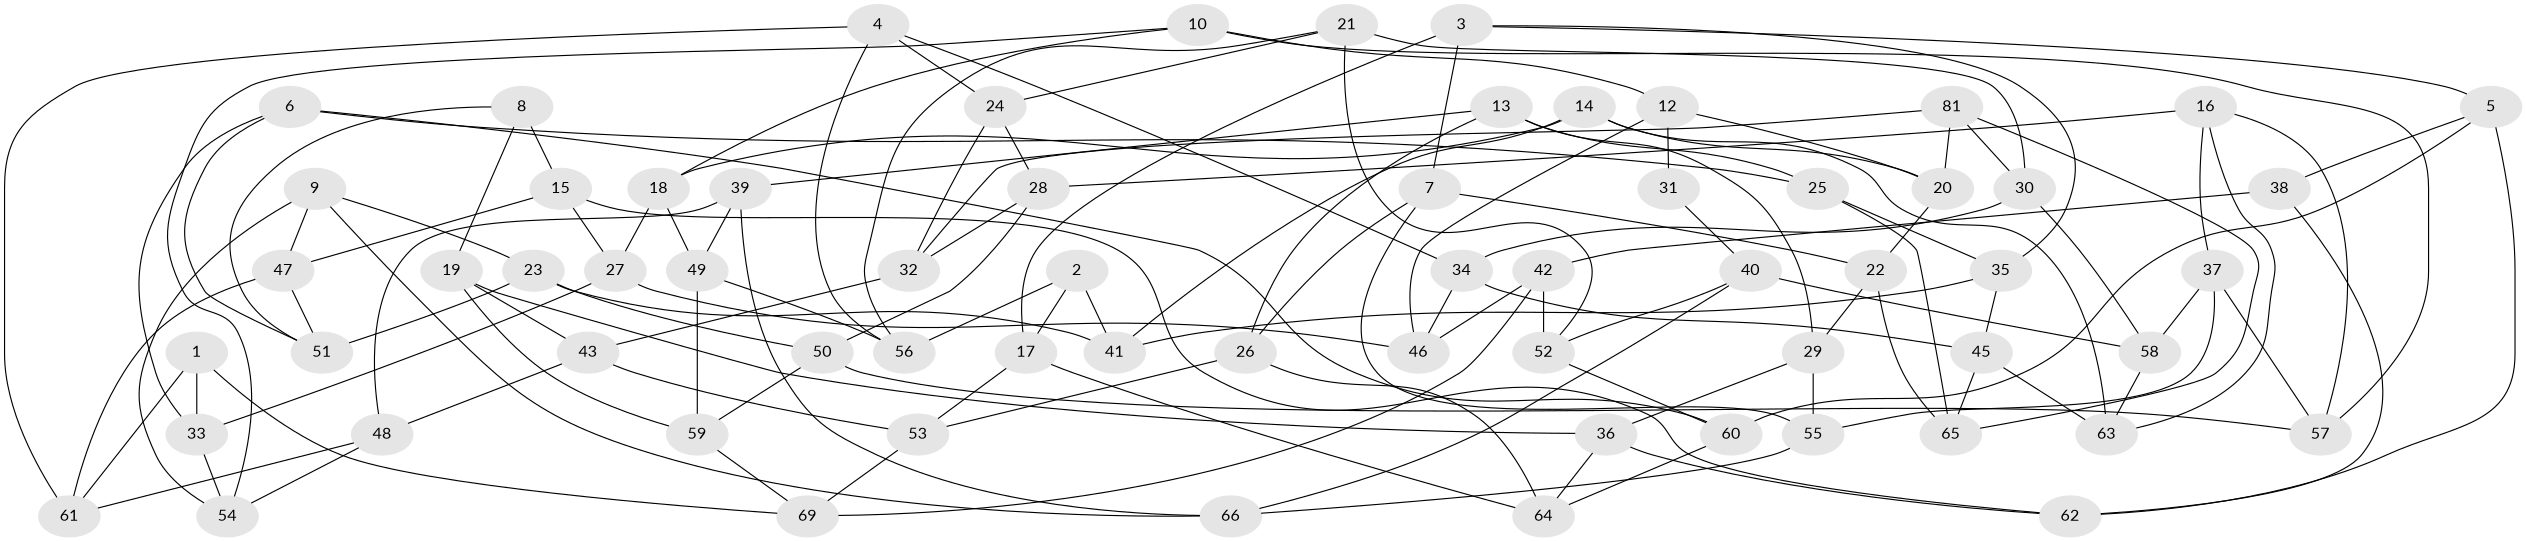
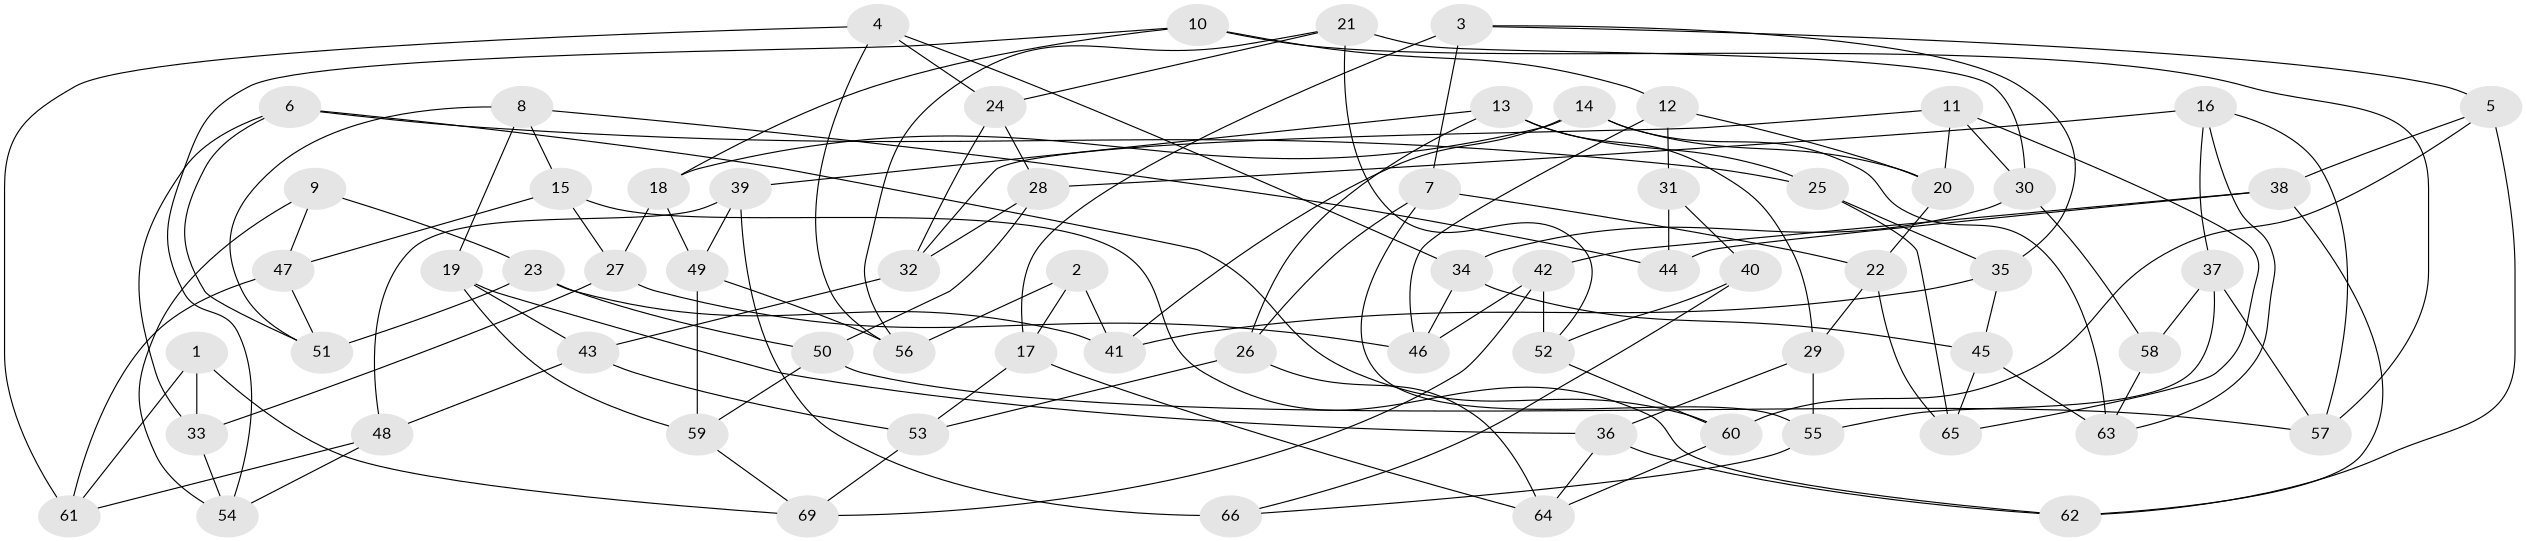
(1952, 107) -> (1952, 107)
none -> (1669, 271)
(1949, 314) -> none
(720, 471) -> none
